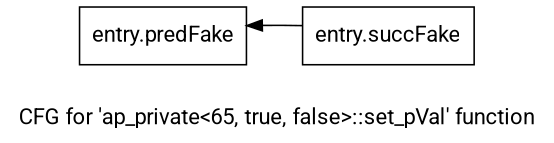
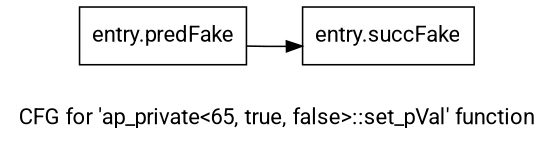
(282, 25) -> (266, 46)
